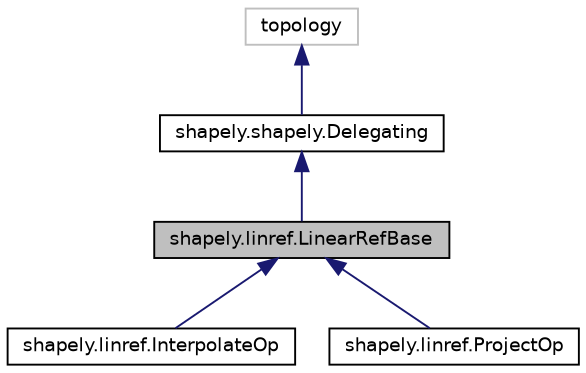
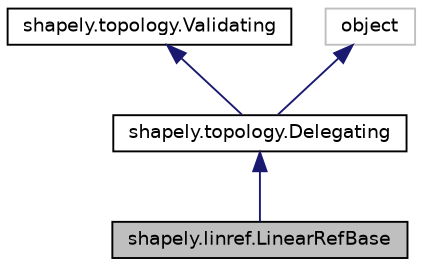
none -> (149, 27)
(302, 27) -> (370, 27)
(302, 133) -> (260, 133)
(151, 347) -> none
(454, 347) -> none
